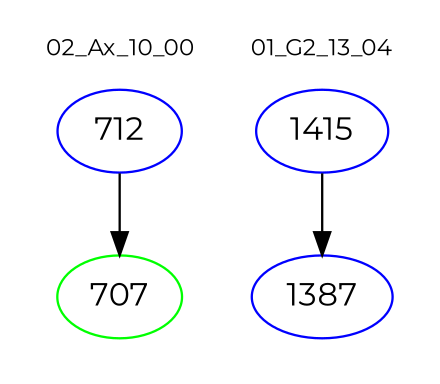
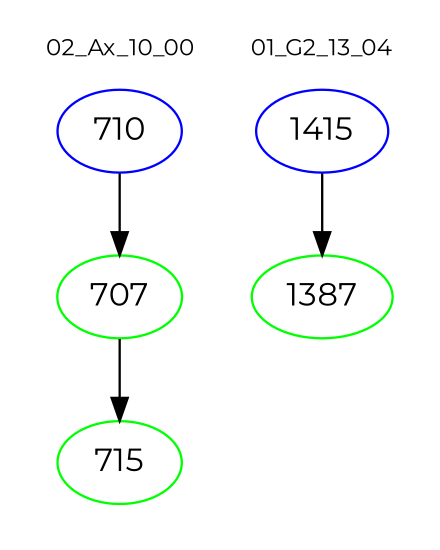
(120, 131) -> (120, 131)
(322, 297) -> (322, 297)
none -> (120, 463)
